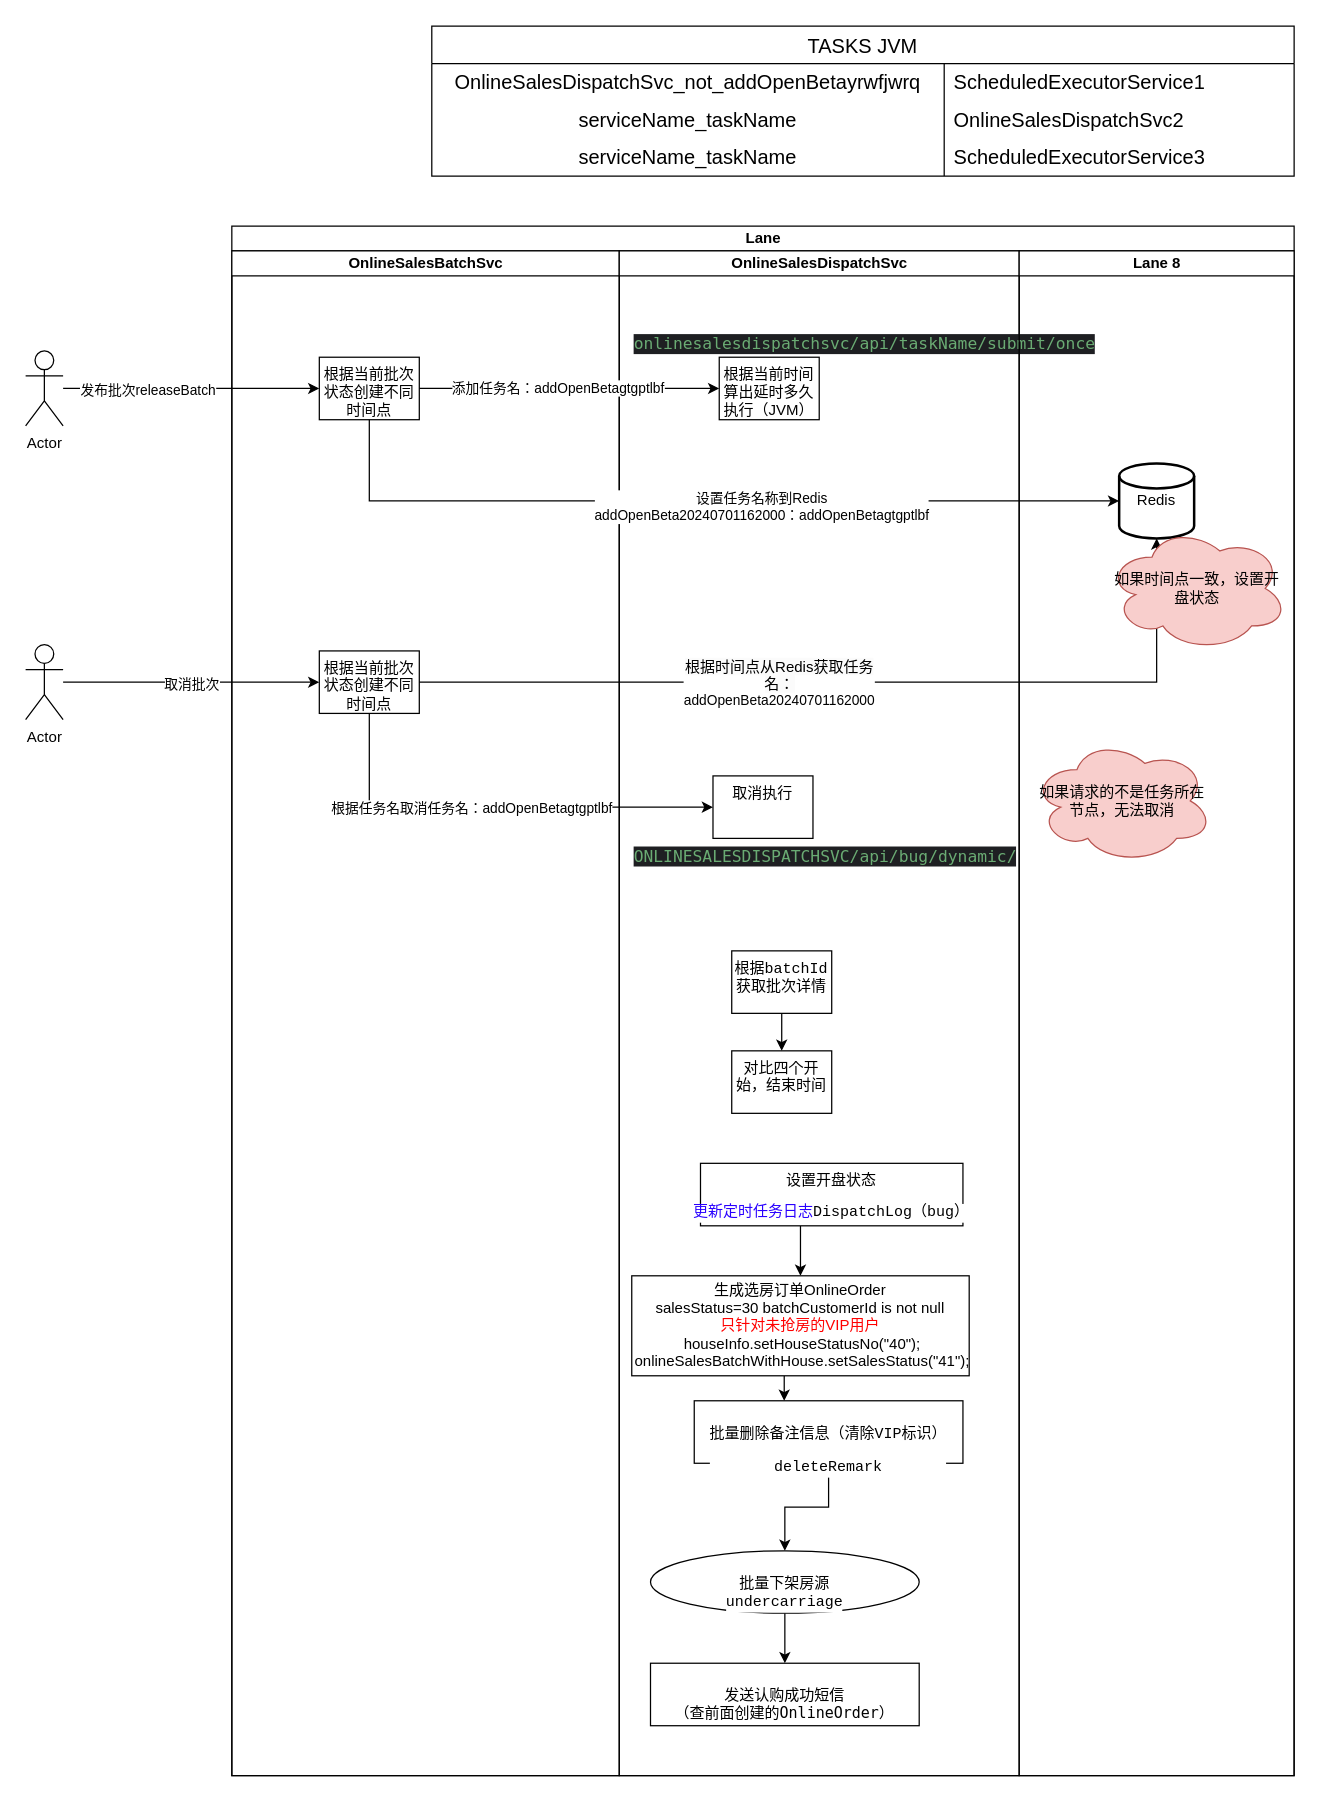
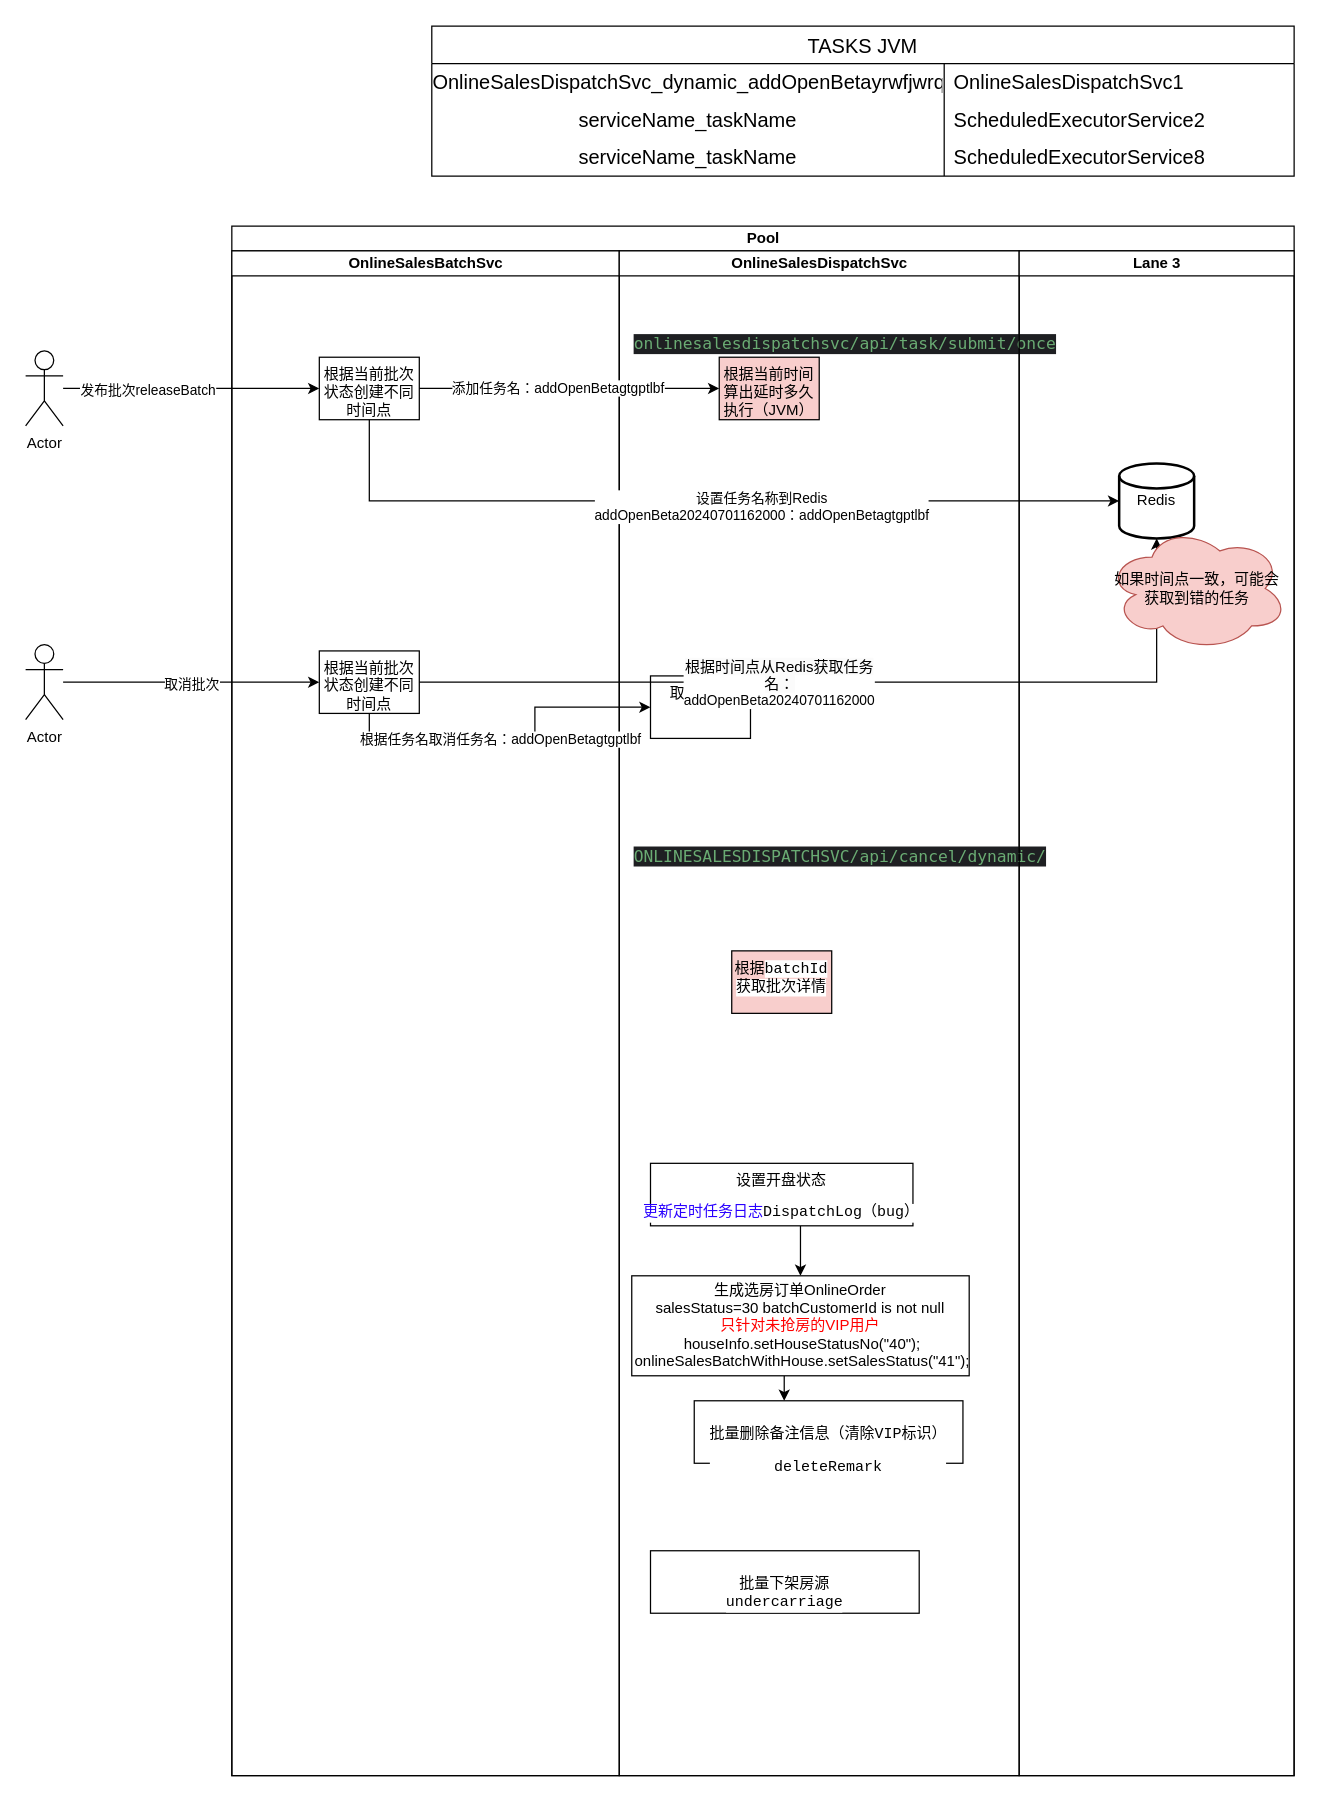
(688, 82) -> (688, 82)
(1089, 82) -> (1073, 82)
(1073, 119) -> (1089, 119)
(1089, 157) -> (1089, 157)
(764, 238) -> (764, 238)
(1158, 263) -> (1158, 263)
(820, 343) -> (803, 343)
(769, 388) -> (769, 388)
(1198, 588) -> (1198, 588)
(1123, 801) -> none
(763, 807) -> (701, 707)
(794, 856) -> (805, 856)
(782, 982) -> (782, 982)
(782, 1036) -> none
(782, 1082) -> none
(832, 1194) -> (782, 1194)
(804, 1507) -> none
(785, 1582) -> (785, 1582)
(785, 1634) -> none
(785, 1694) -> none
